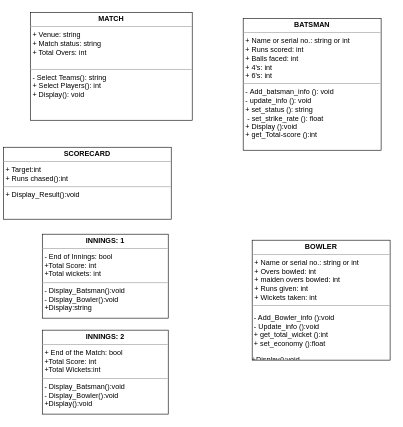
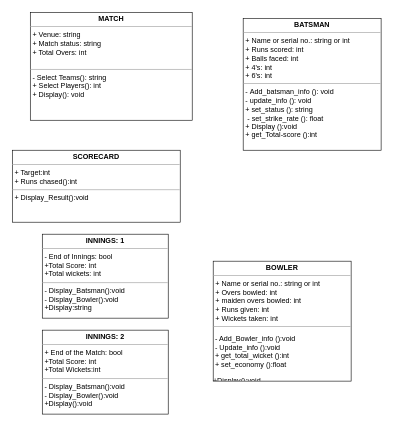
(87, 183) -> (96, 186)
(321, 300) -> (282, 321)
